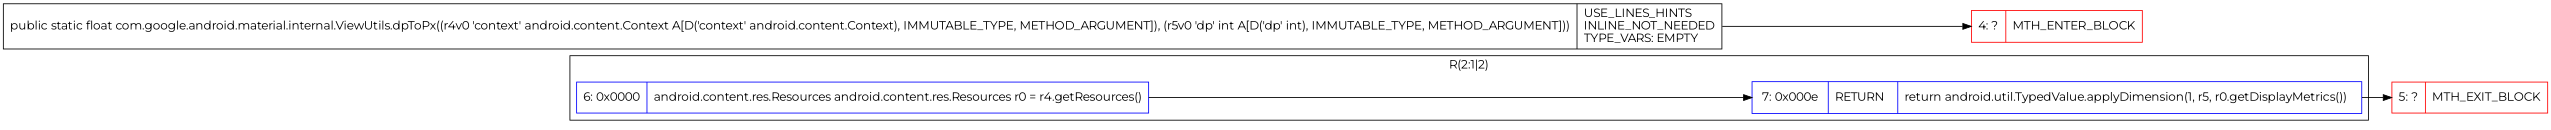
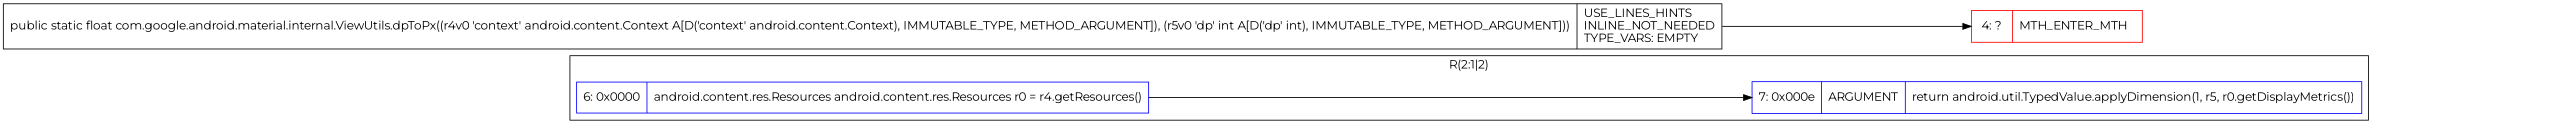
(2074, 26) -> (2074, 26)
(1860, 97) -> (1863, 97)
(2470, 98) -> none
